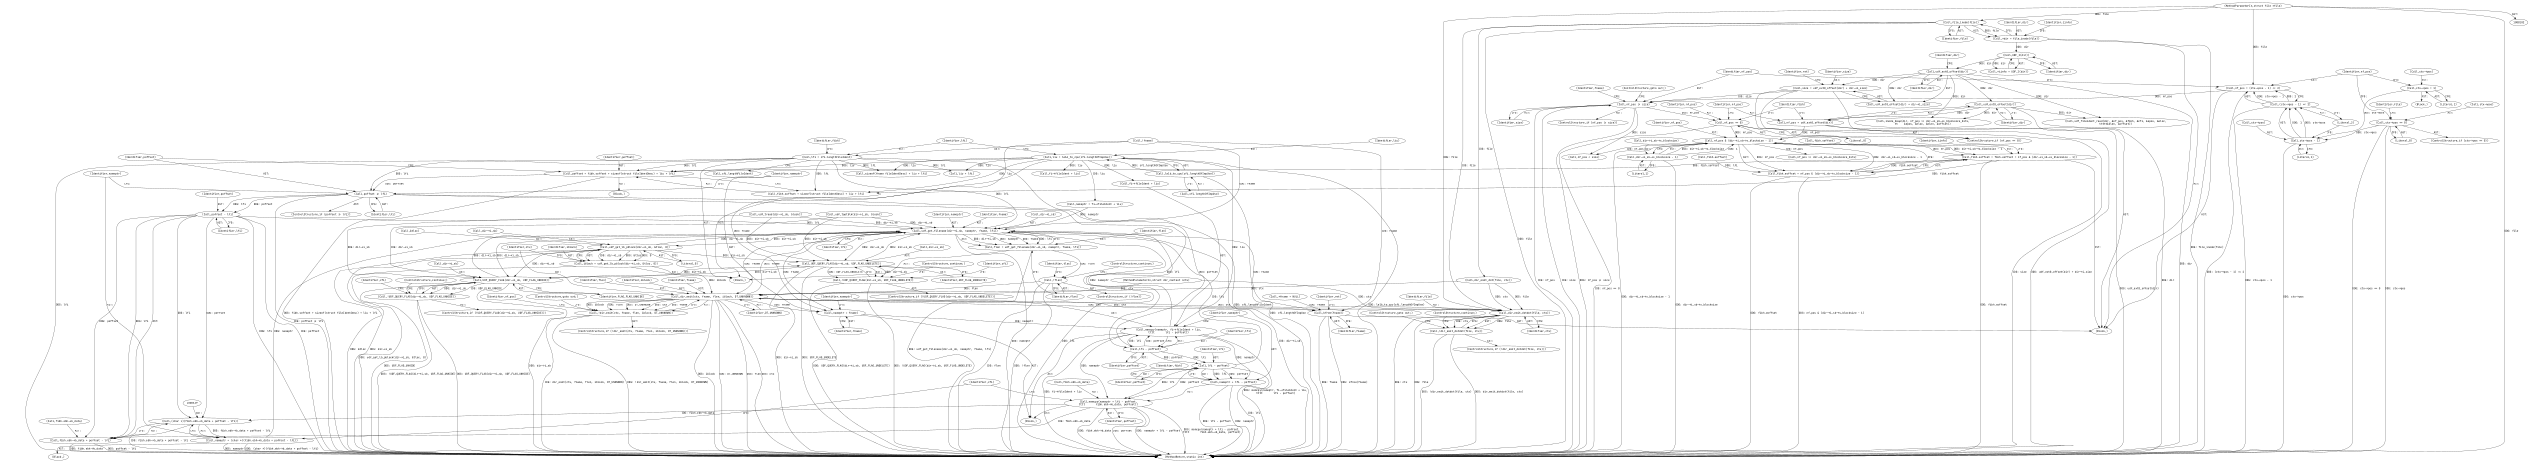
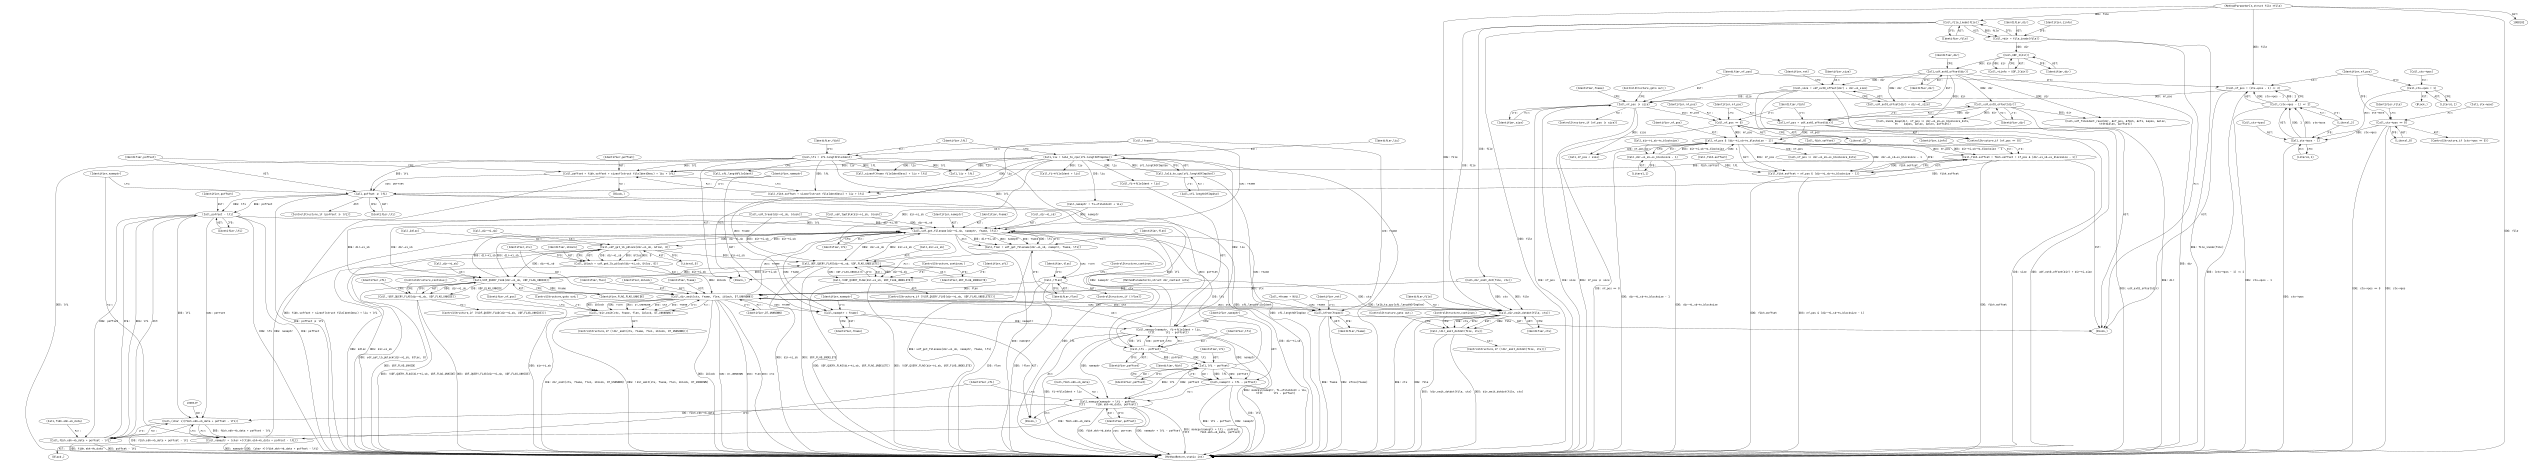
(806, 236) -> (866, 225)
(798, 244) -> (604, 293)
none -> (124, 301)
